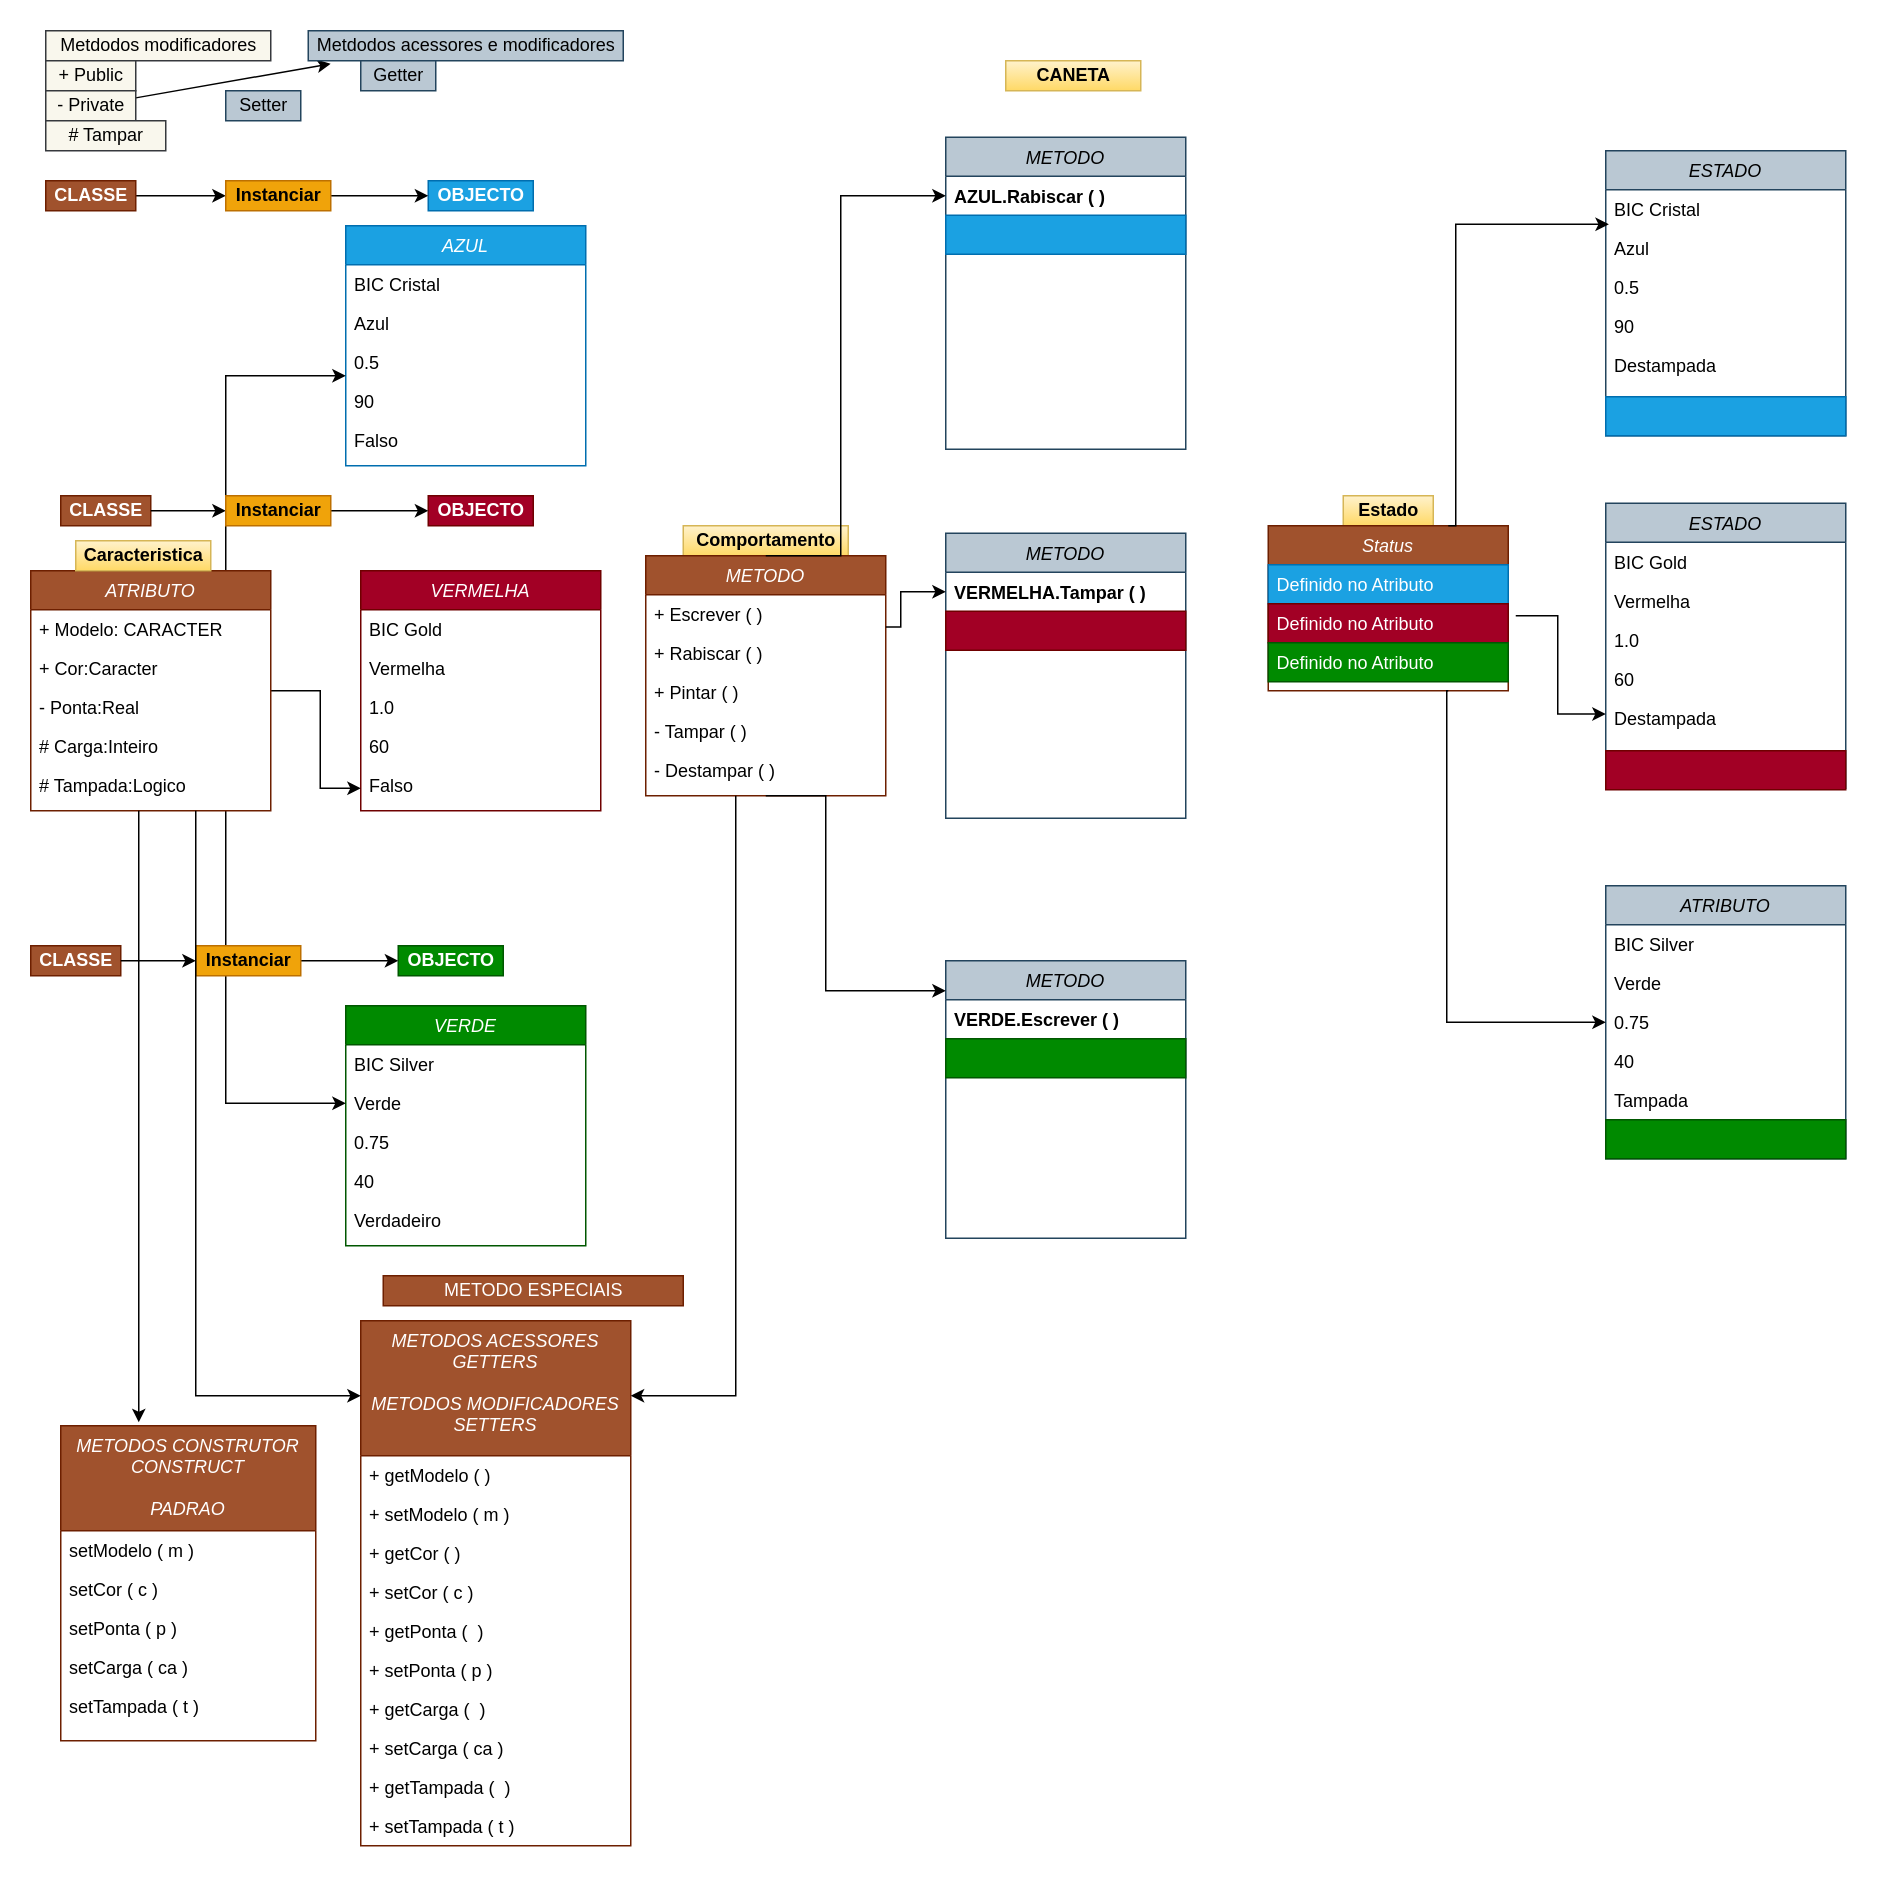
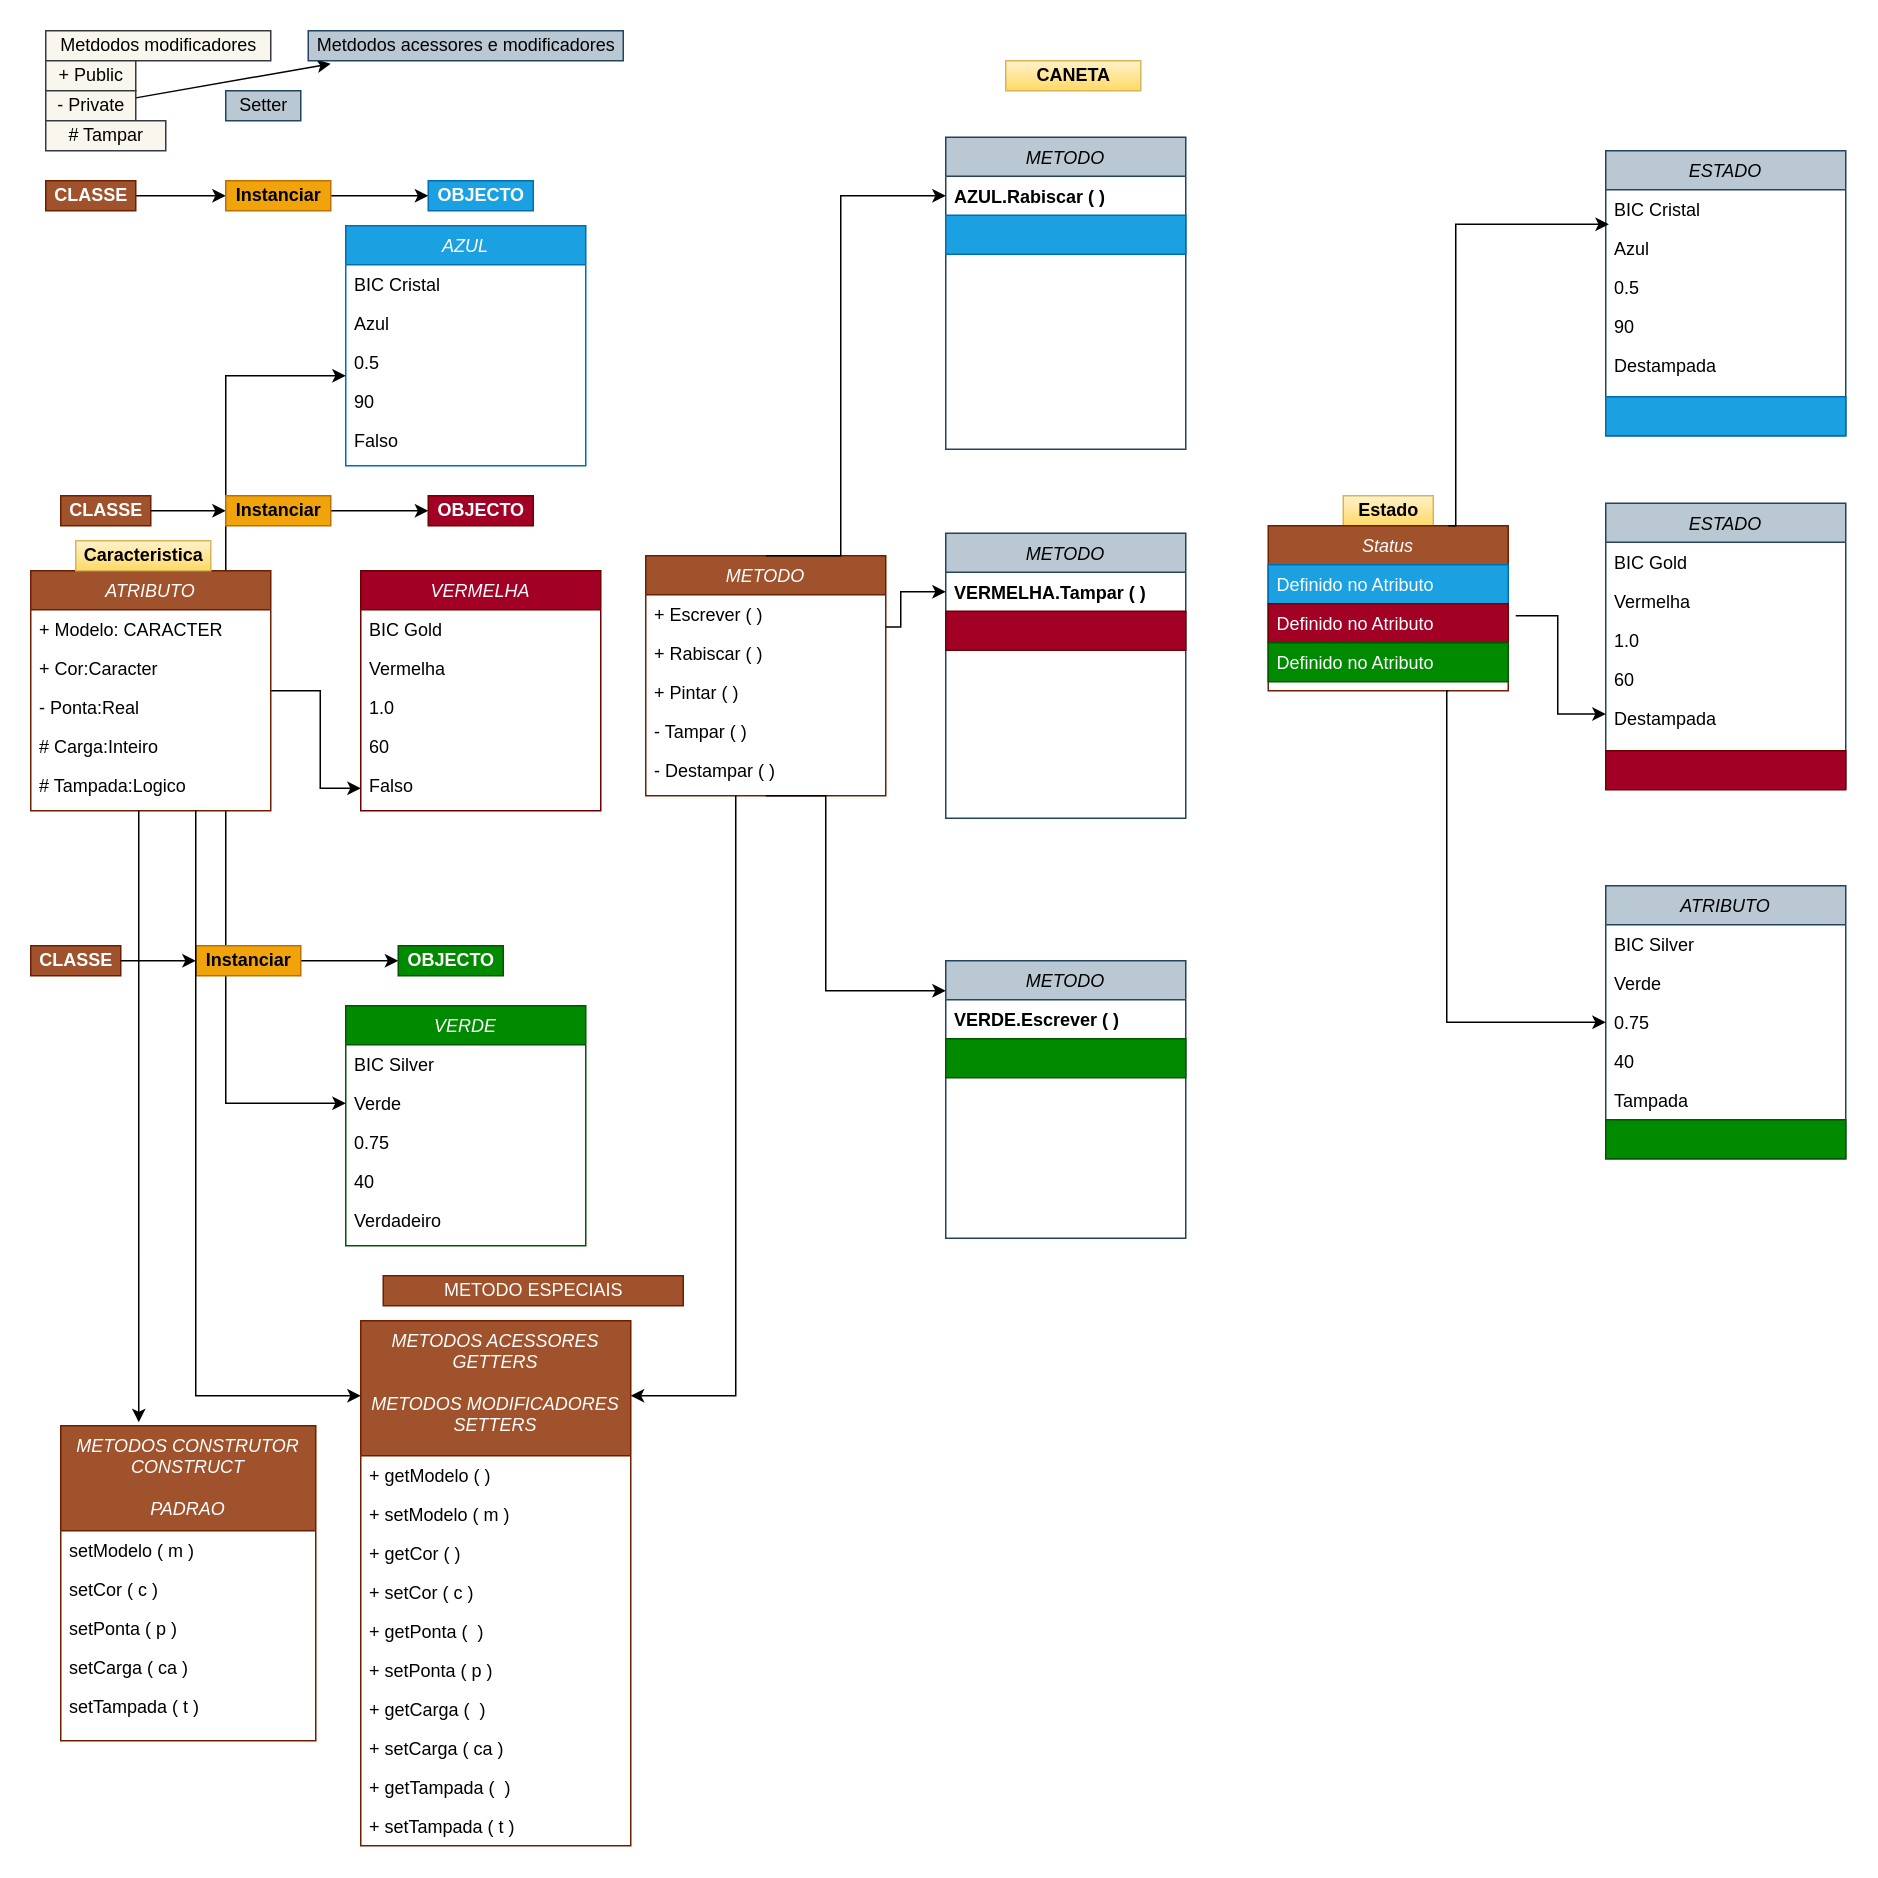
(398, 76) -> none
(766, 541) -> none
